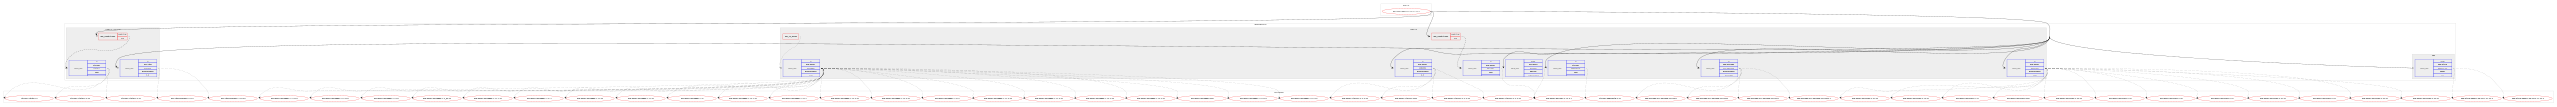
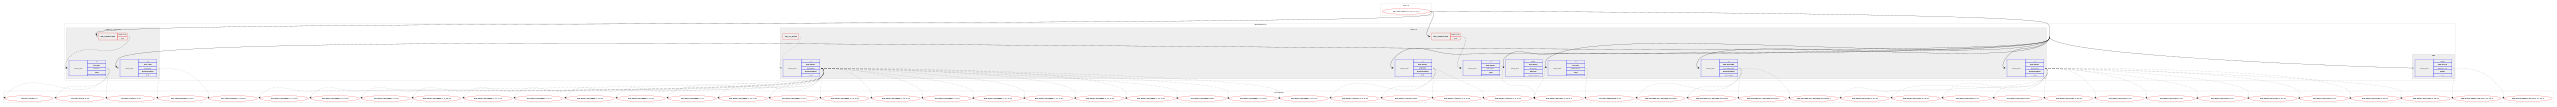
(80, 98) -> (80, 98)
